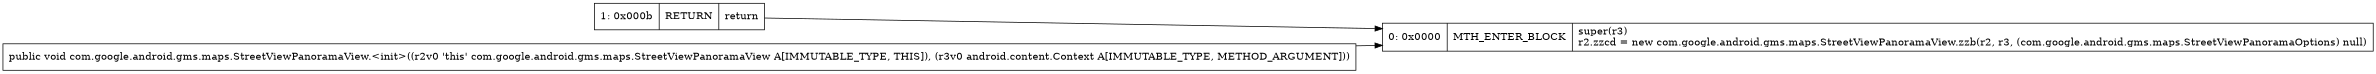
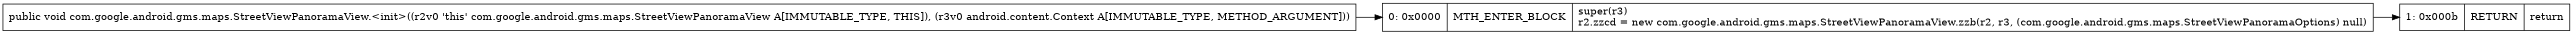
(1070, 23) -> (2383, 17)
